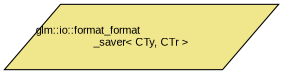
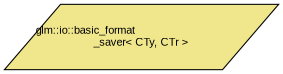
(142, 37) -> (142, 37)
